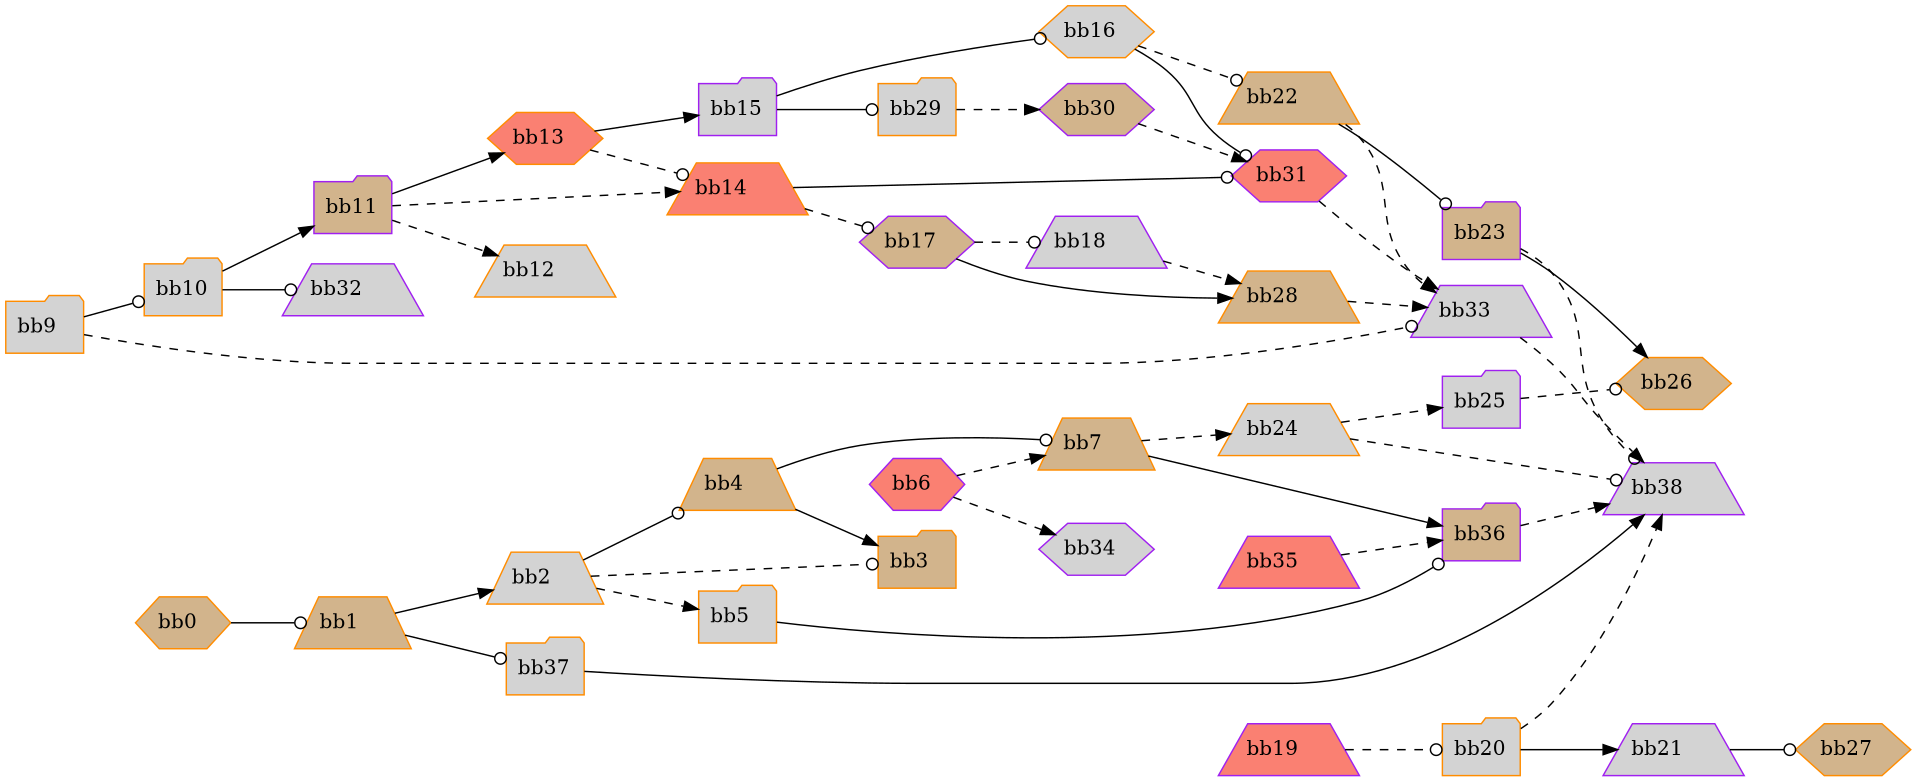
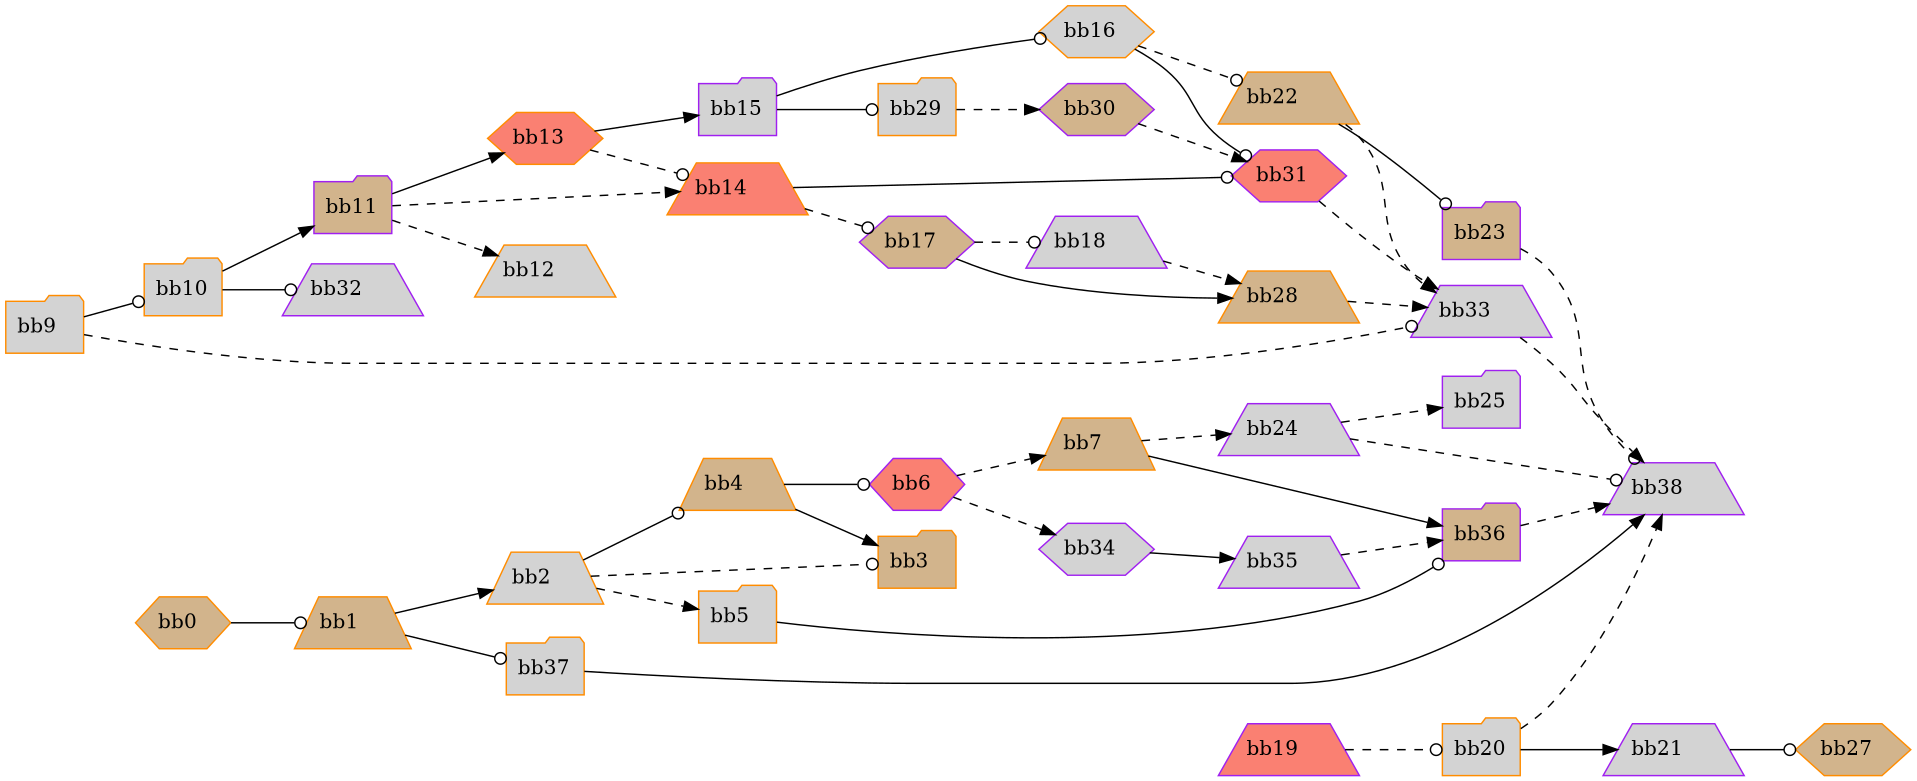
(1674, 383) -> none
(1289, 430) -> (1289, 430)
(907, 440) -> (821, 484)
none -> (1185, 555)
(1289, 562) -> (1289, 562)
